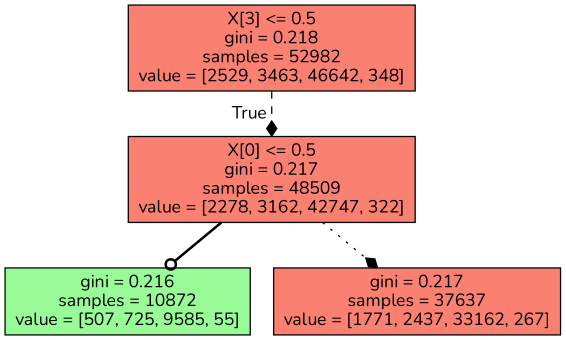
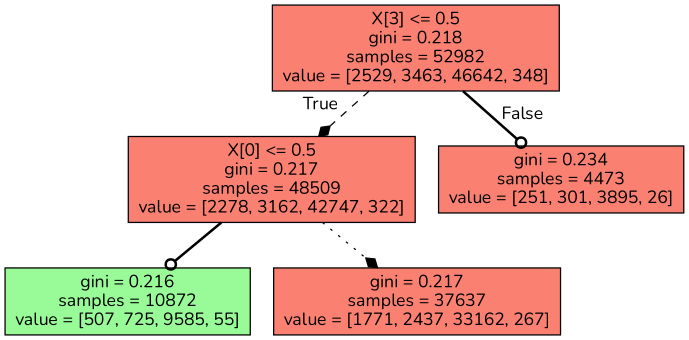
none -> (561, 179)
